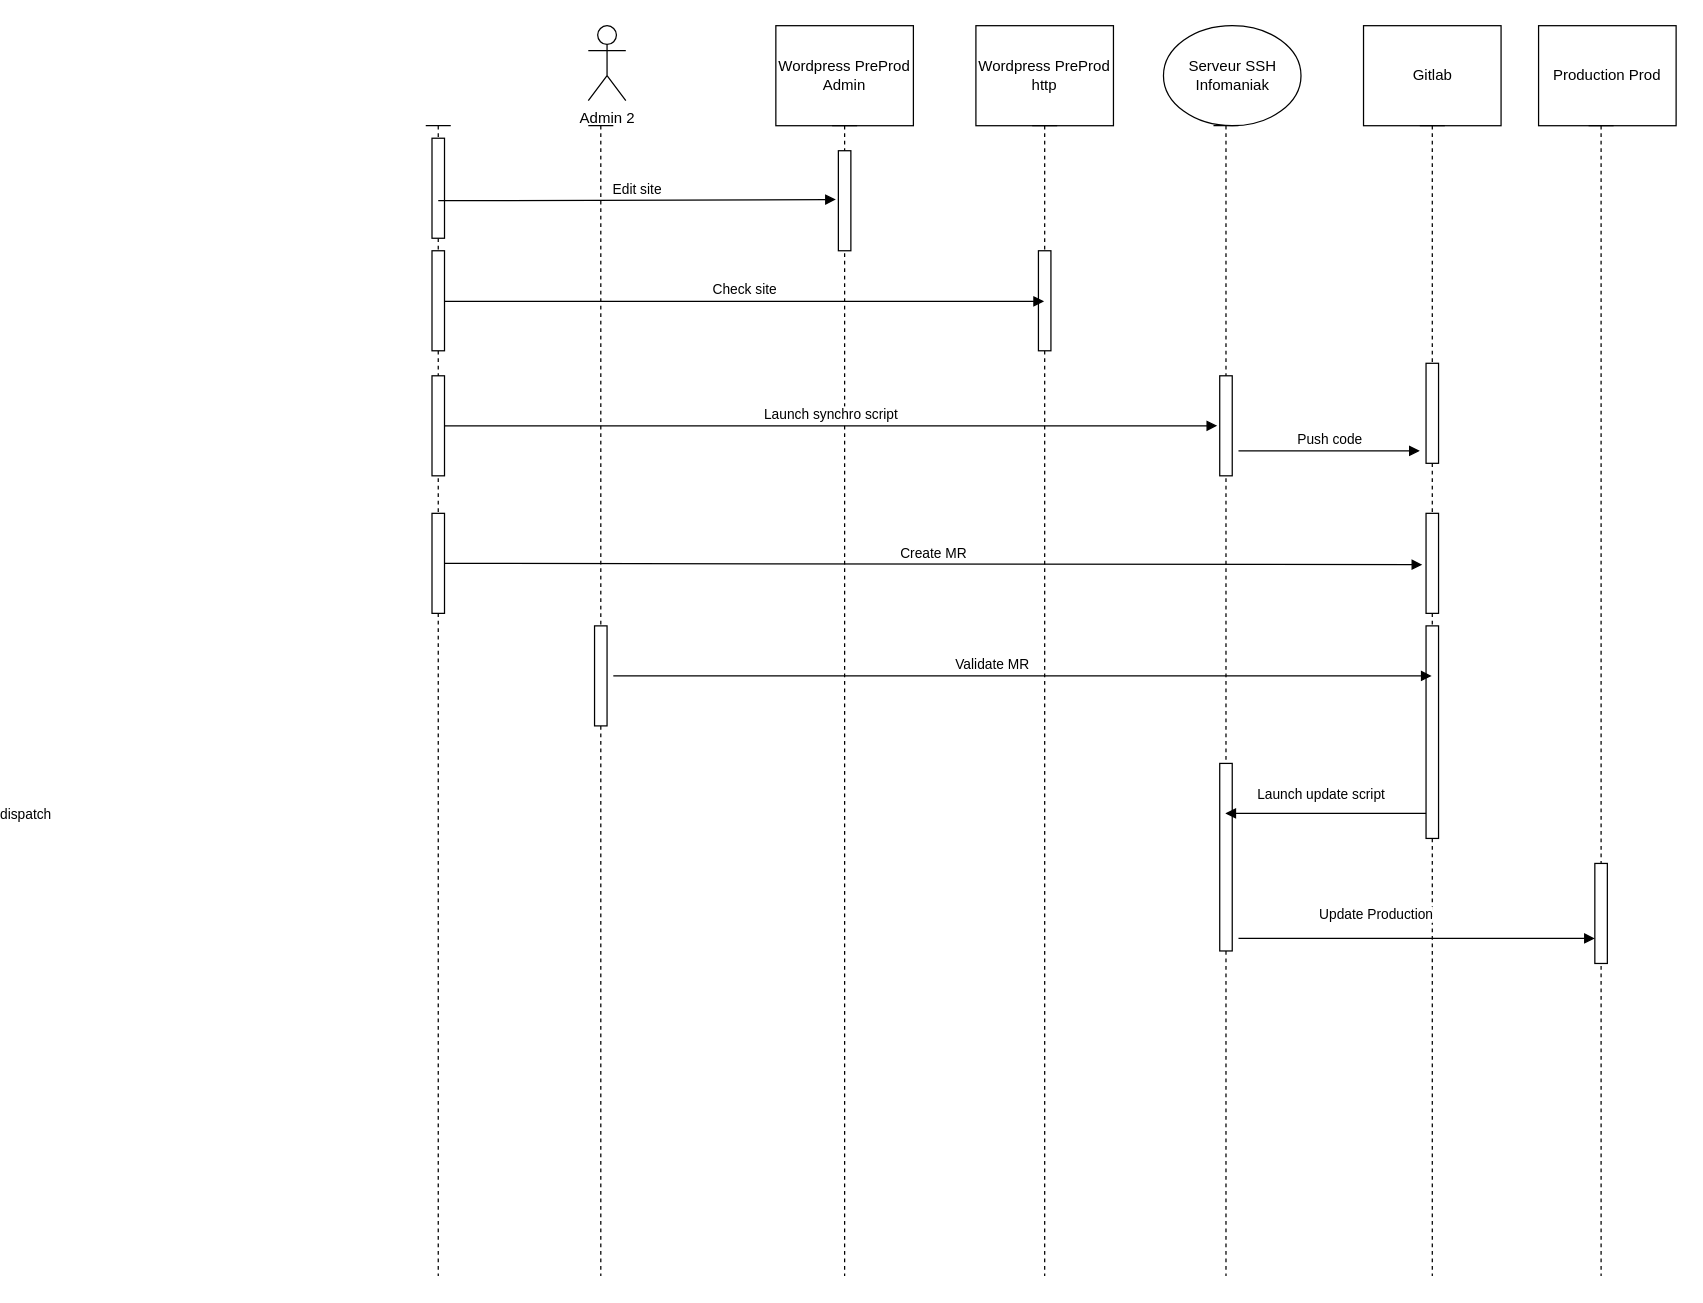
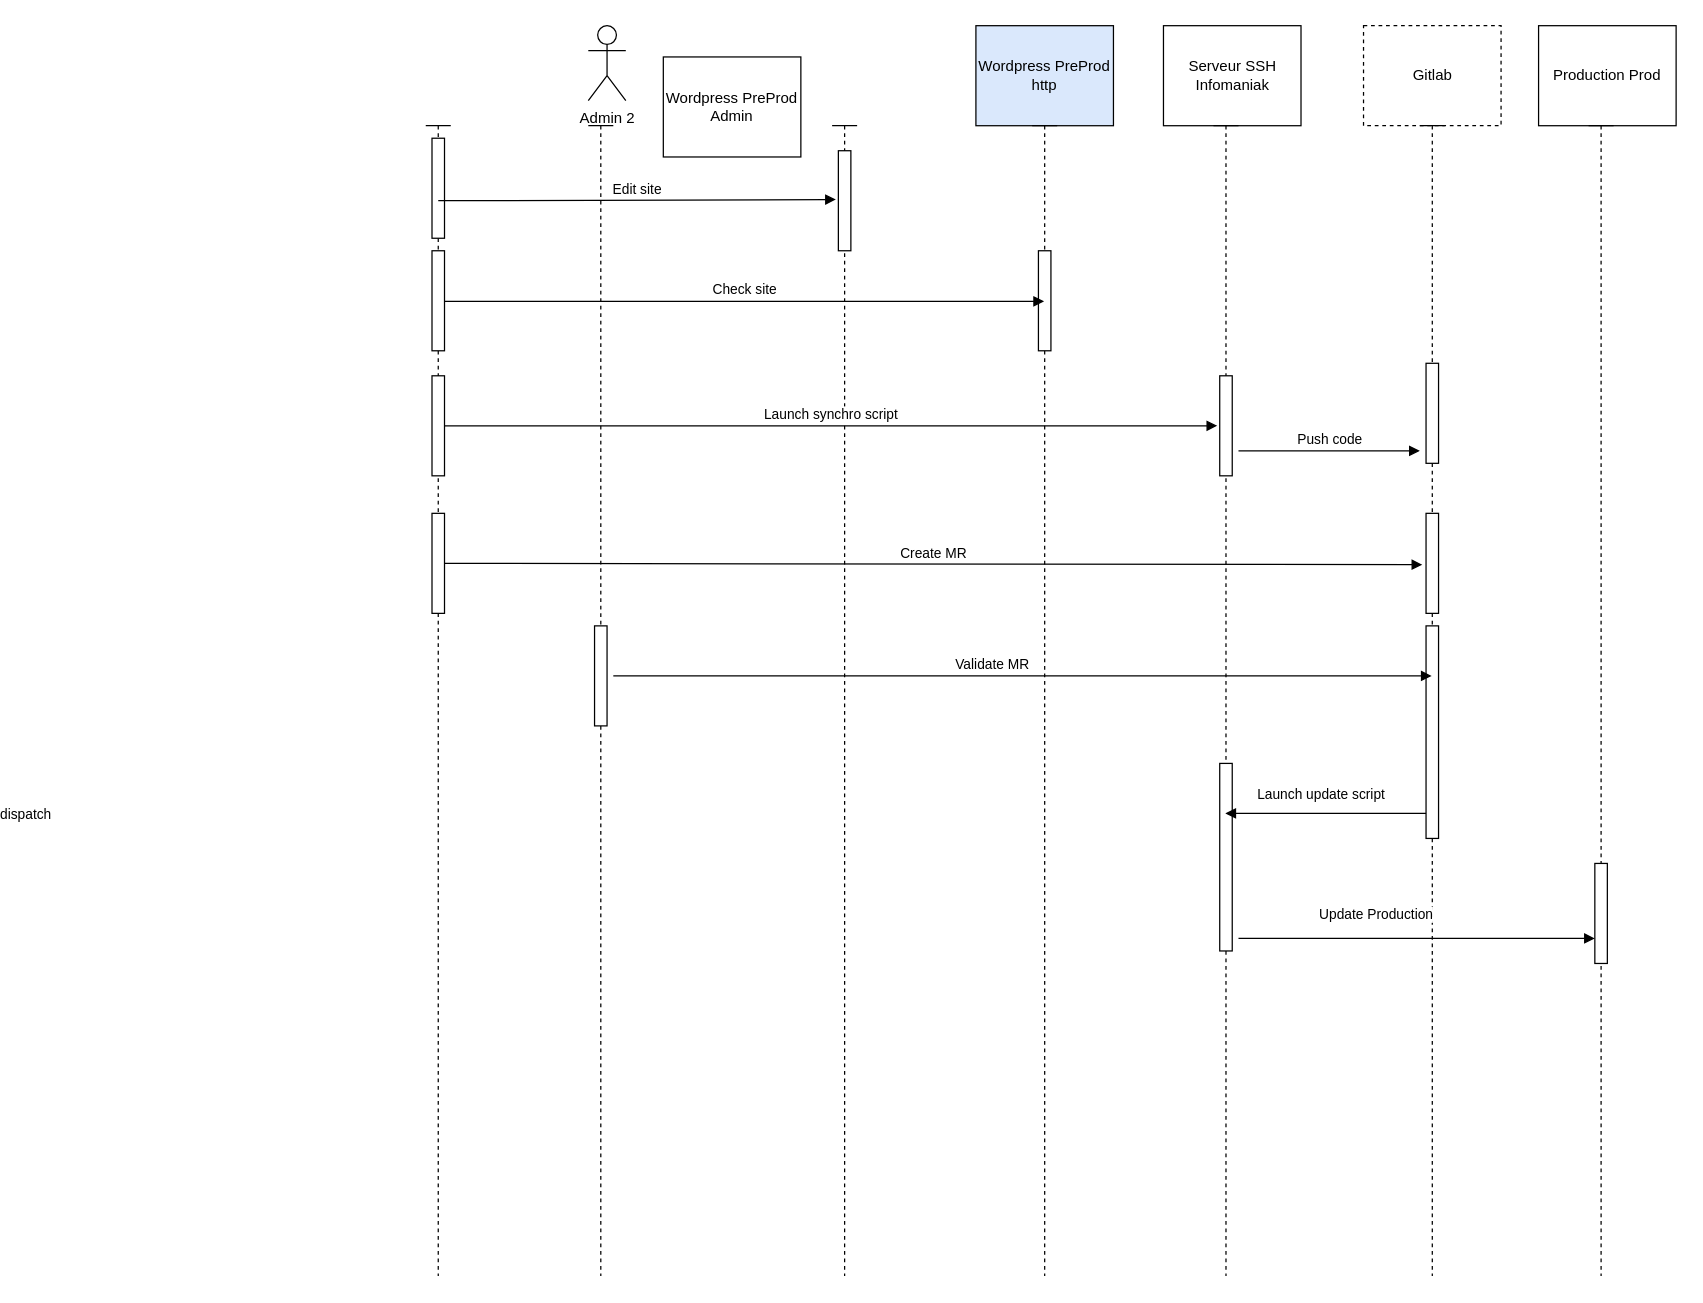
(844, 76) -> (732, 107)
(1044, 76) -> (1044, 76)
(1232, 76) -> (1232, 76)
(1432, 76) -> (1432, 76)
